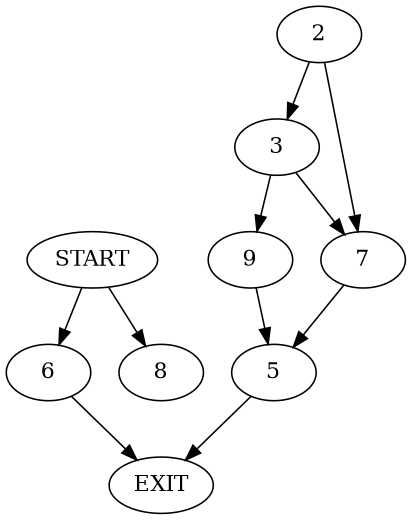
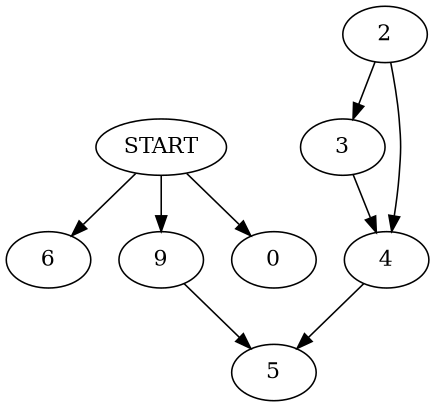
(266, 196) -> (161, 196)
(363, 260) -> (387, 260)
(161, 373) -> (274, 260)
(161, 485) -> none
